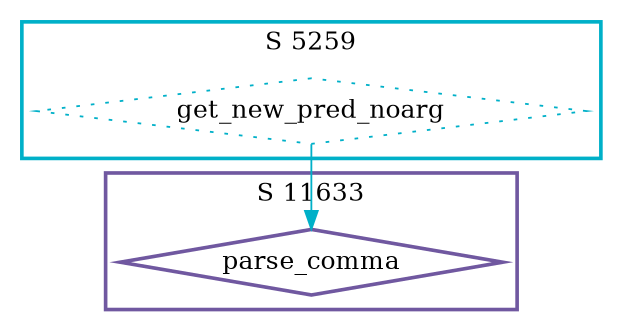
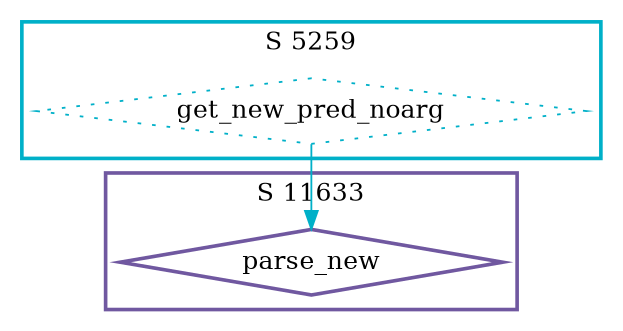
(311, 262) -> (311, 262)
